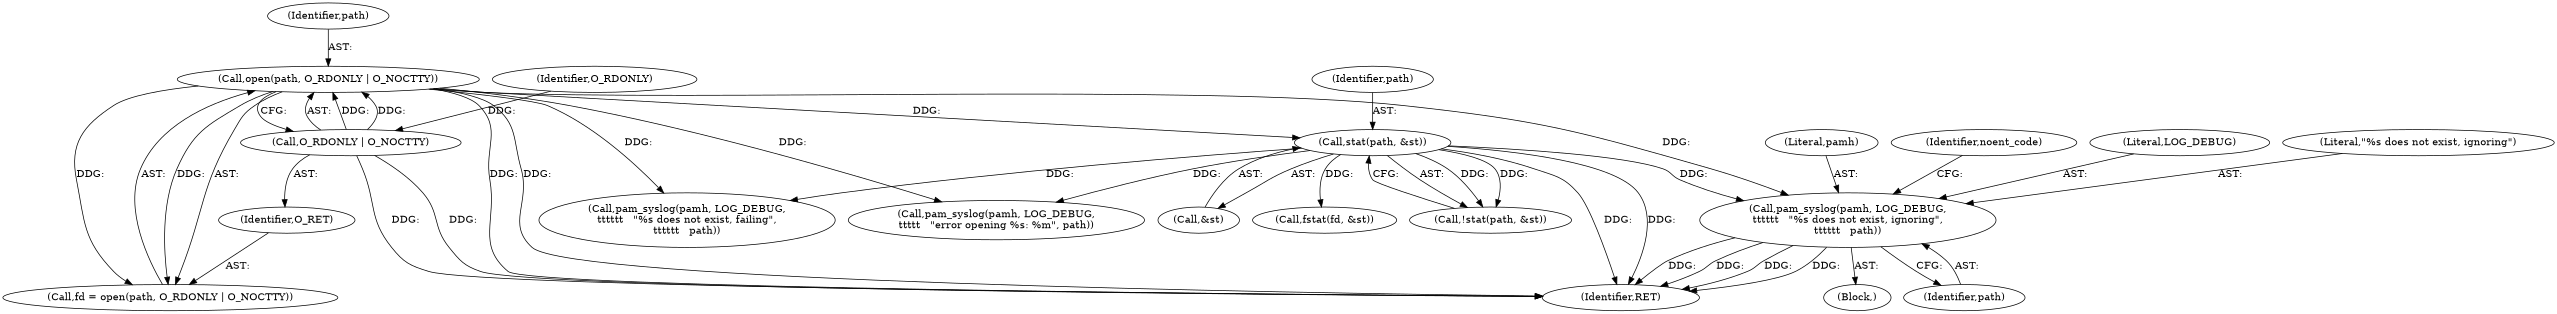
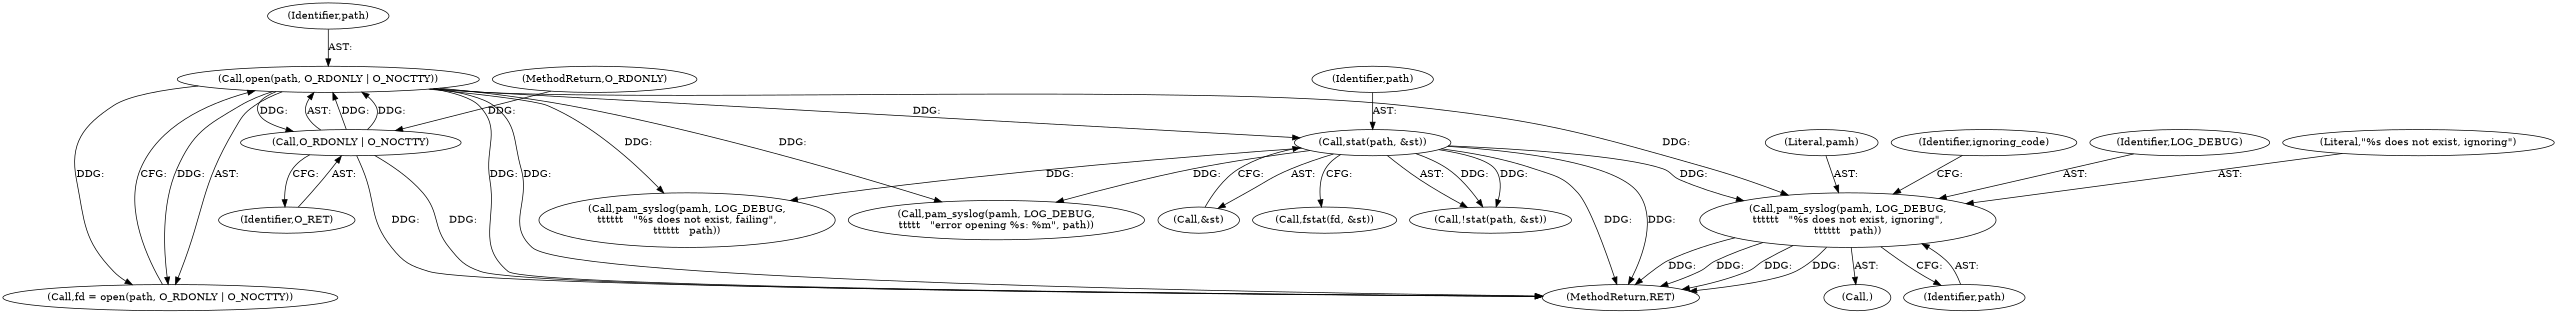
(595, 79) -> (595, 79)
(276, 111) -> (276, 111)
(1984, 143) -> (1984, 143)
(2180, 143) -> (2180, 143)
(155, 174) -> (155, 174)
(308, 174) -> (308, 174)
(1253, 174) -> (1253, 174)
(1341, 174) -> (1341, 174)
(1405, 192) -> none
(232, 257) -> (318, 185)
(1621, 298) -> (1621, 298)
(1857, 298) -> (1857, 298)
